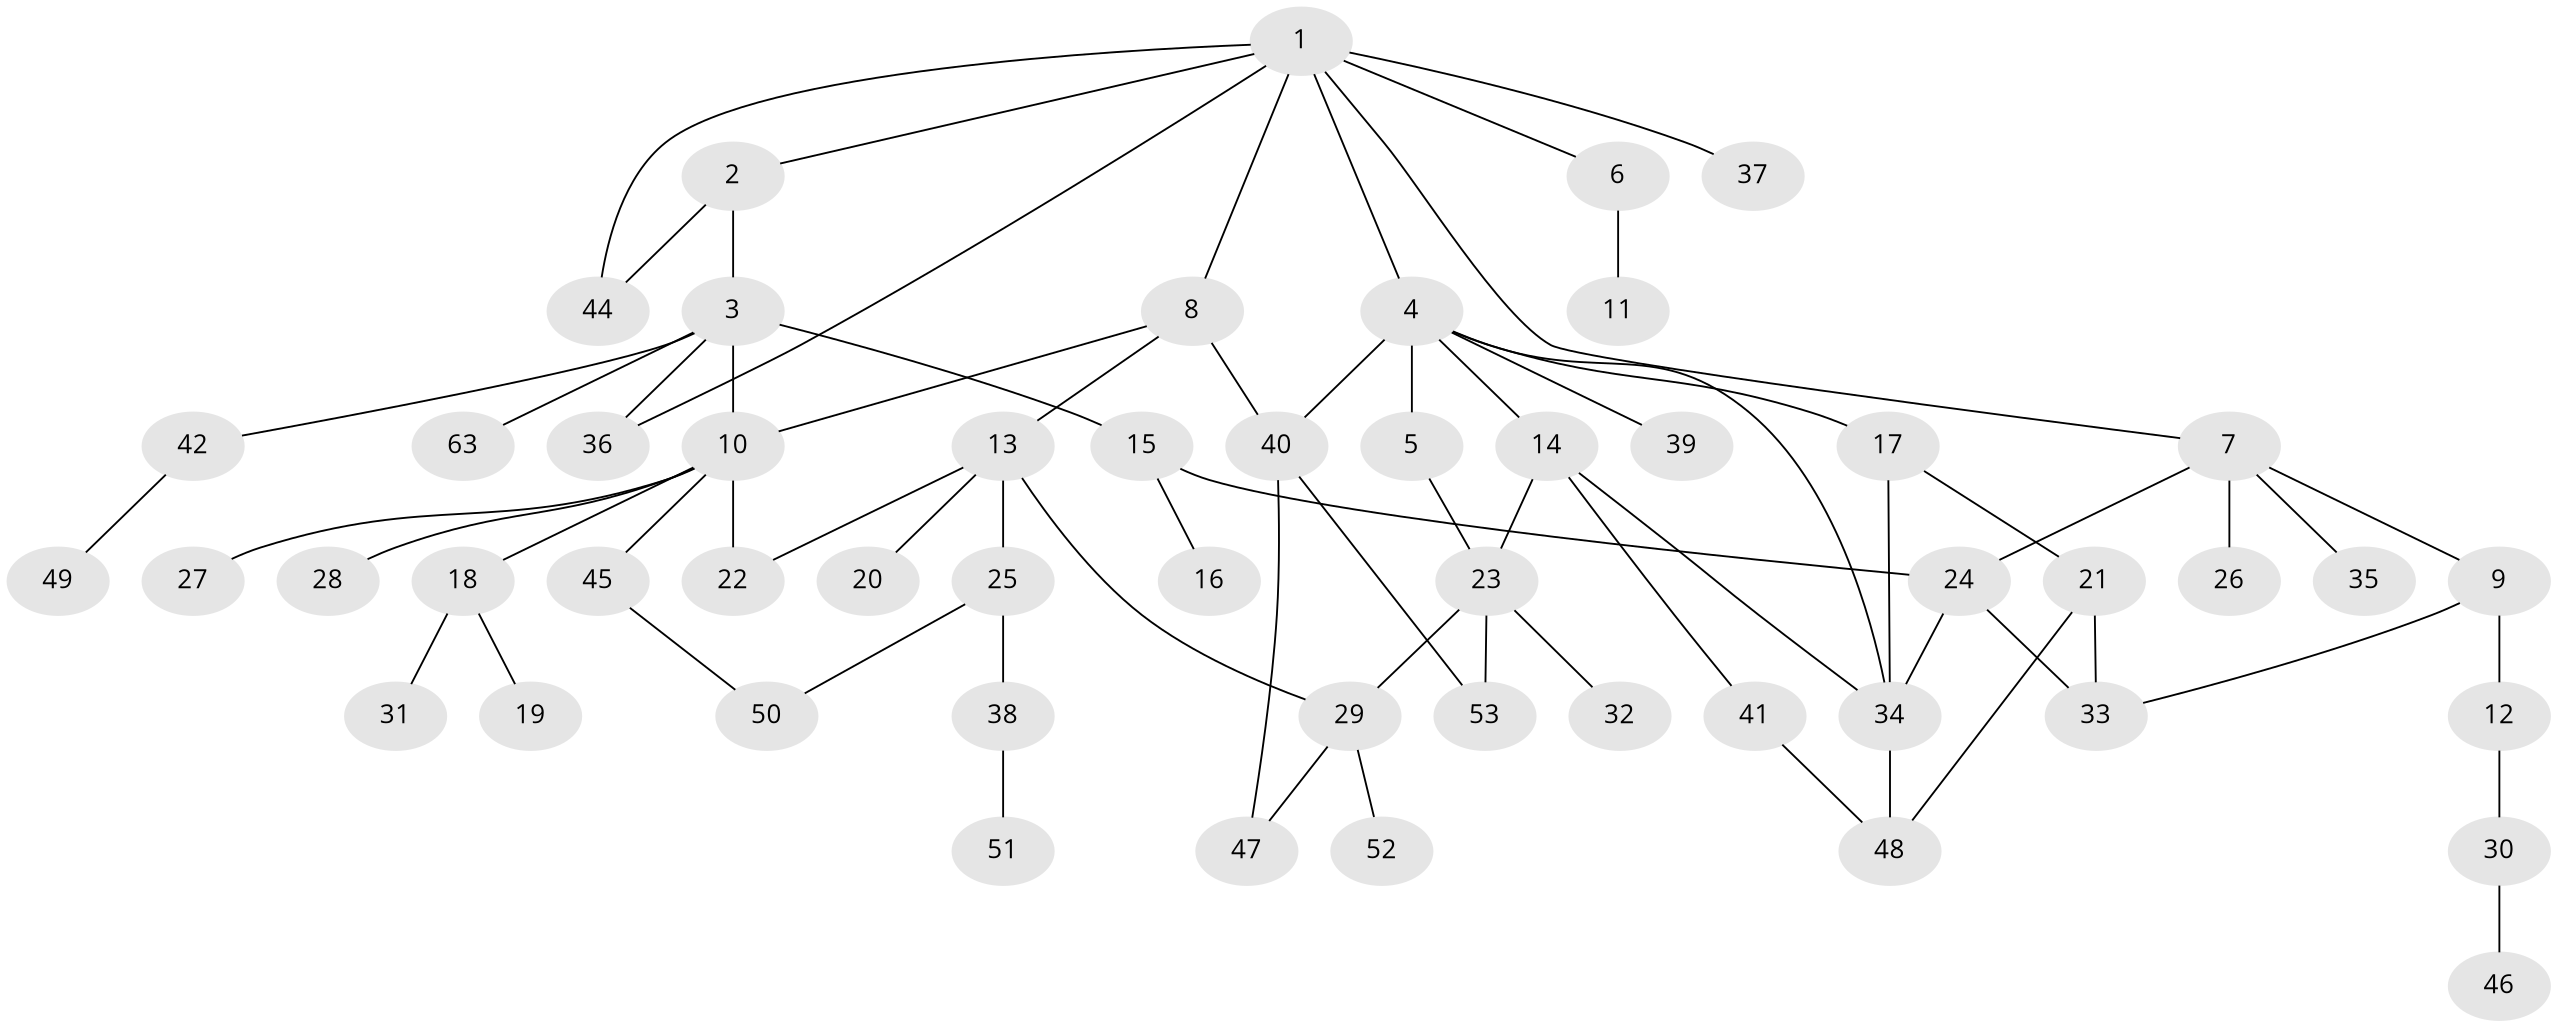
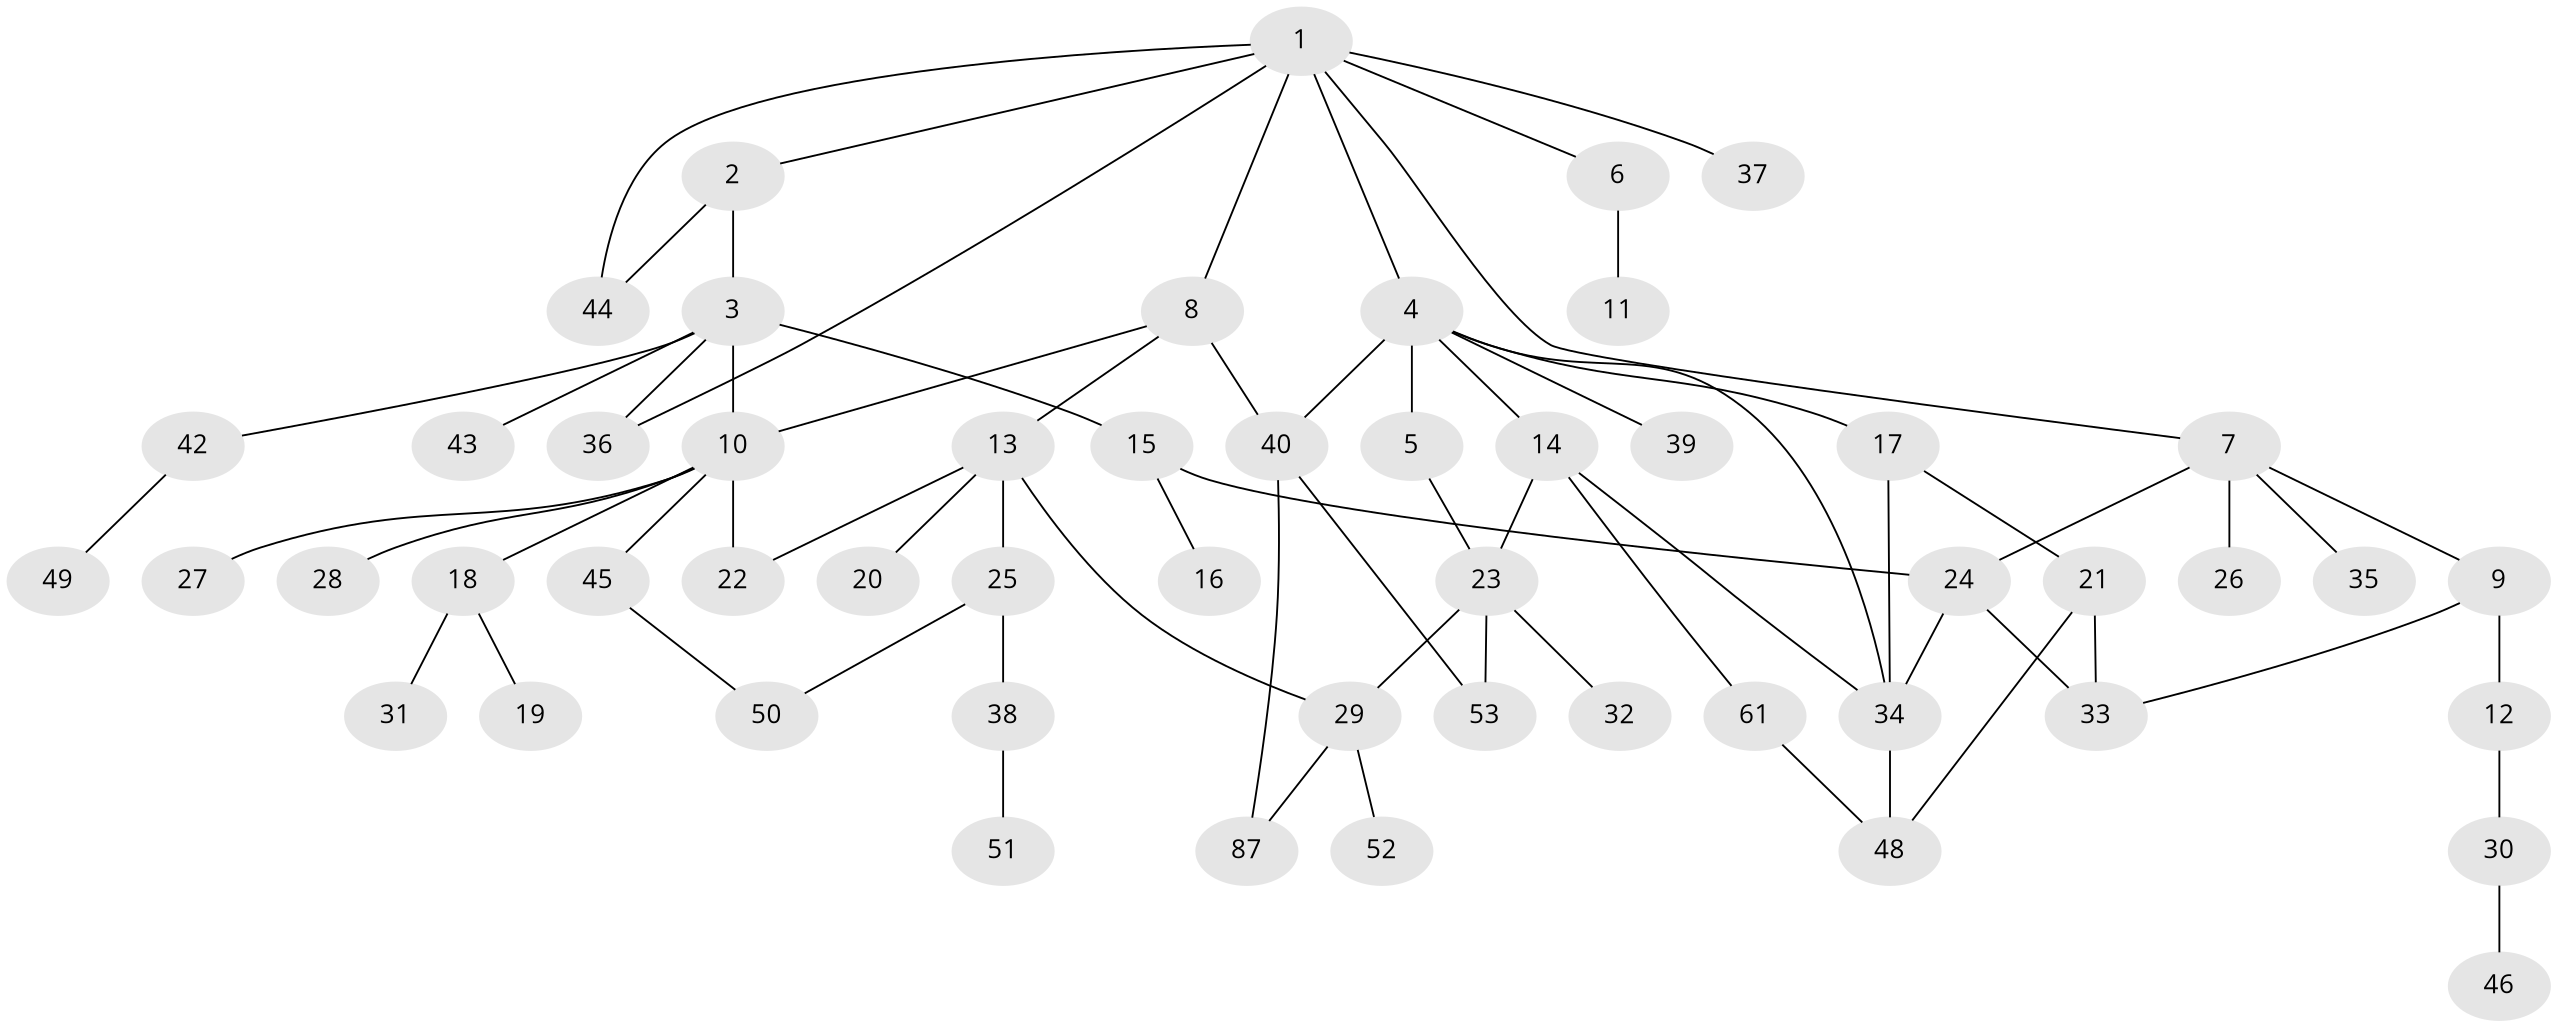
(463, 446) -> (463, 446)
(1755, 716) -> (1755, 716)
(1247, 851) -> (1247, 851)
